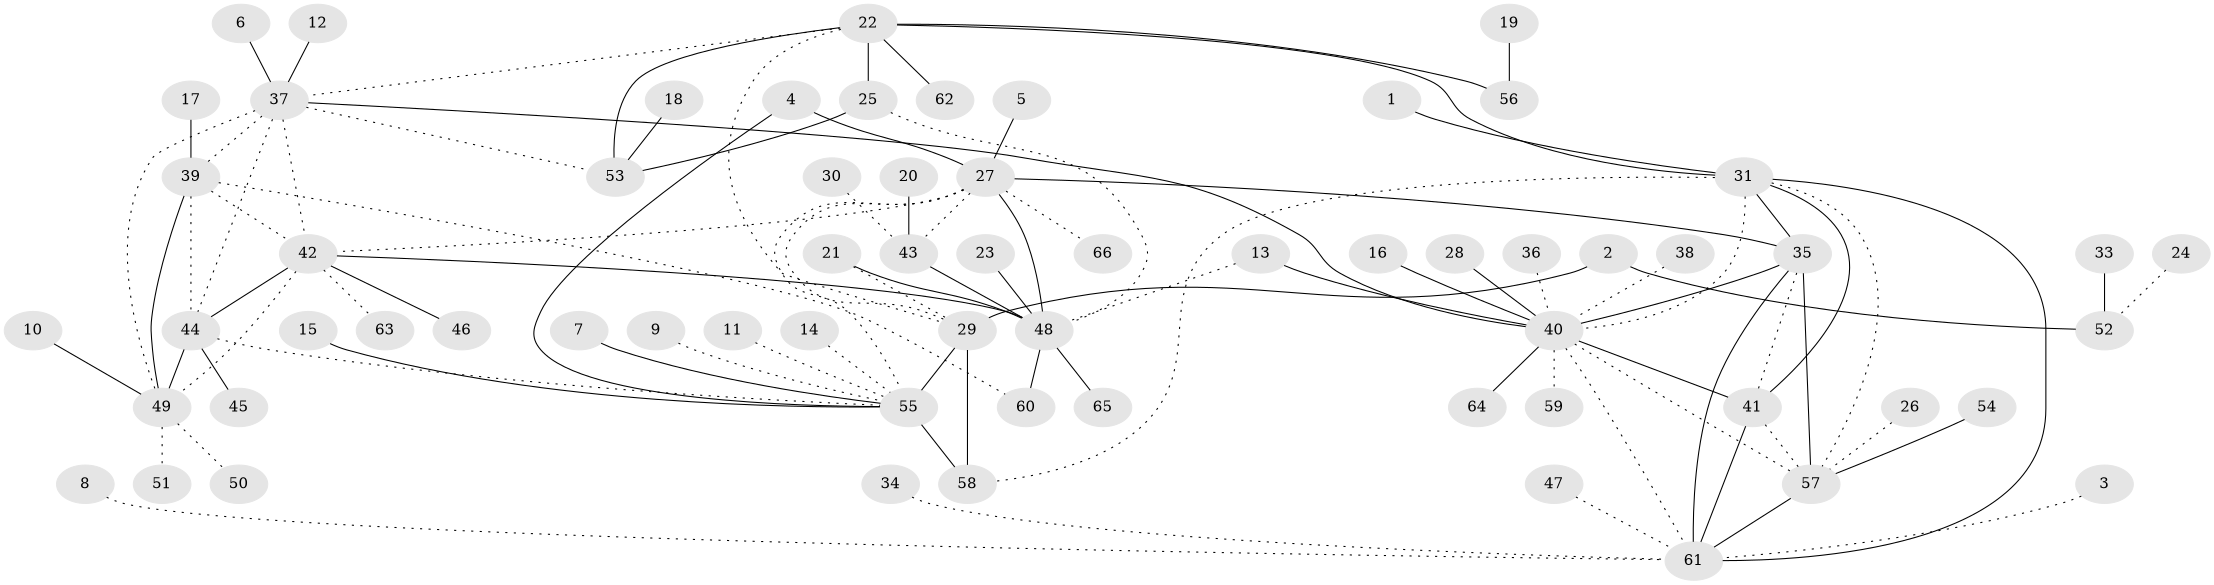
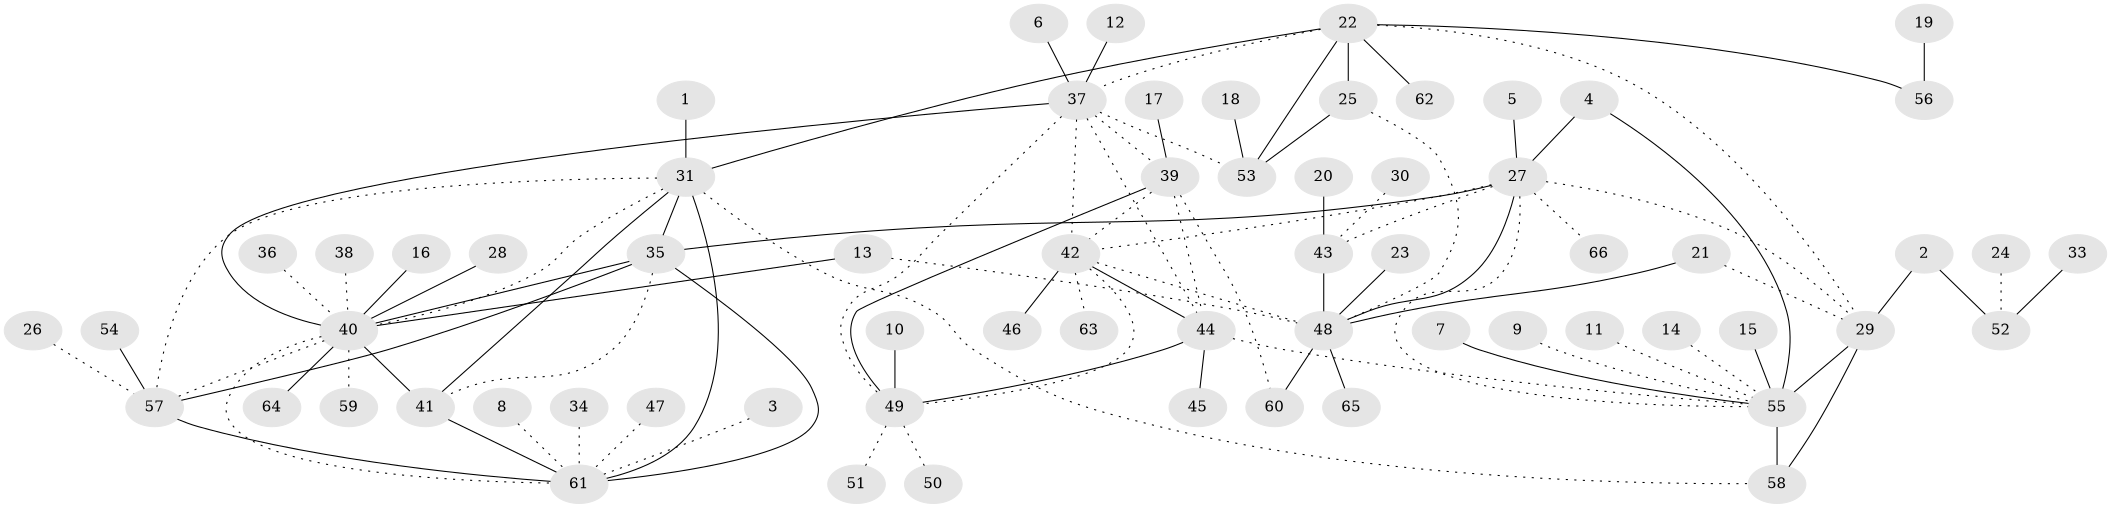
(664, 272) -> (1207, 295)
(1782, 446) -> none
